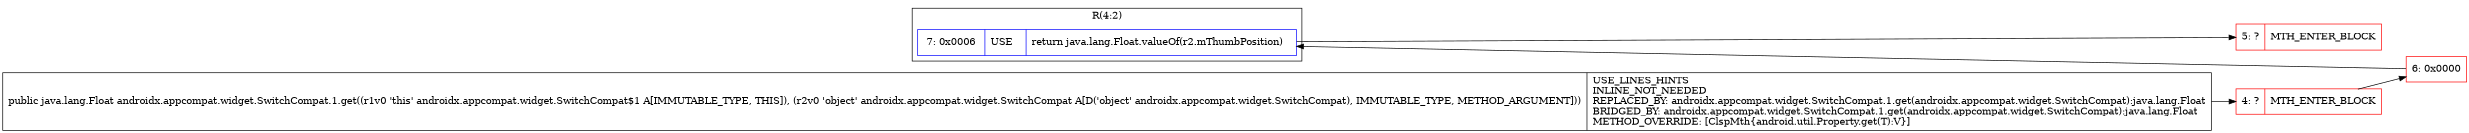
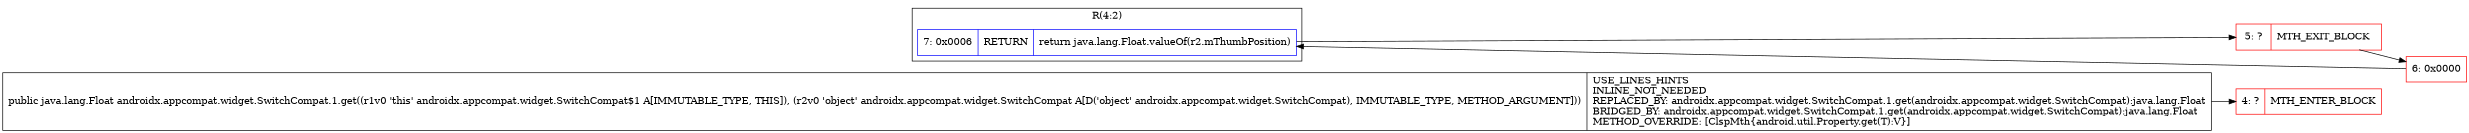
(2323, 37) -> (2323, 37)
(1002, 42) -> (1006, 42)
(2379, 84) -> (2379, 55)
